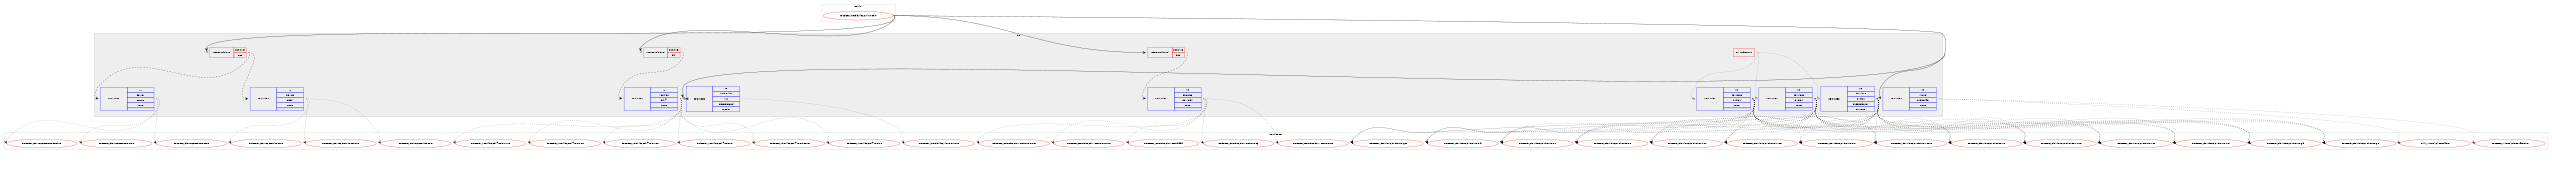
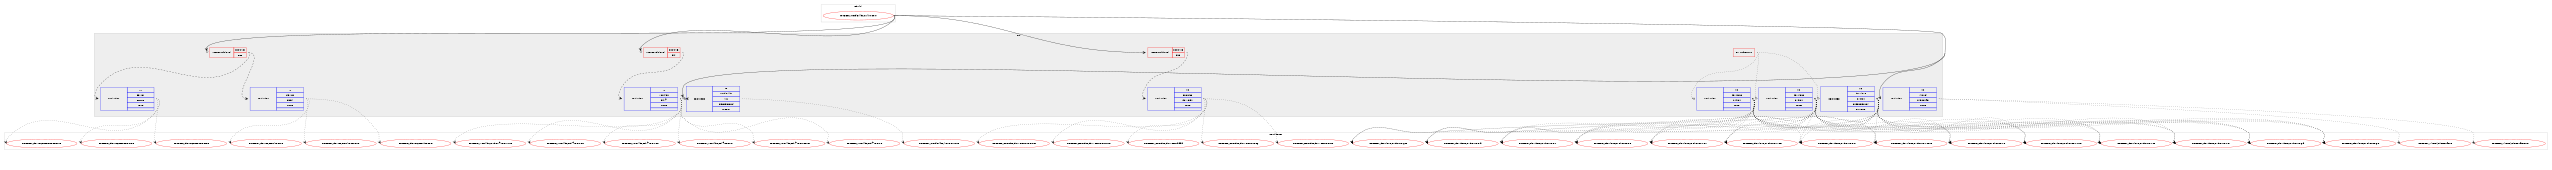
(491, 143) -> (491, 143)
(2435, 143) -> (2435, 143)
